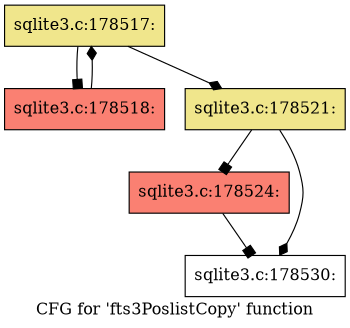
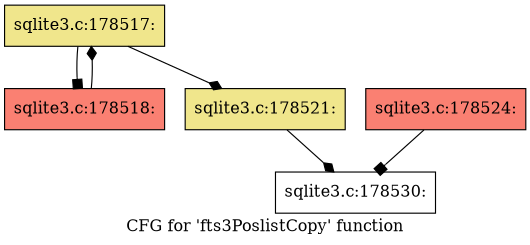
(240, 146) -> none
